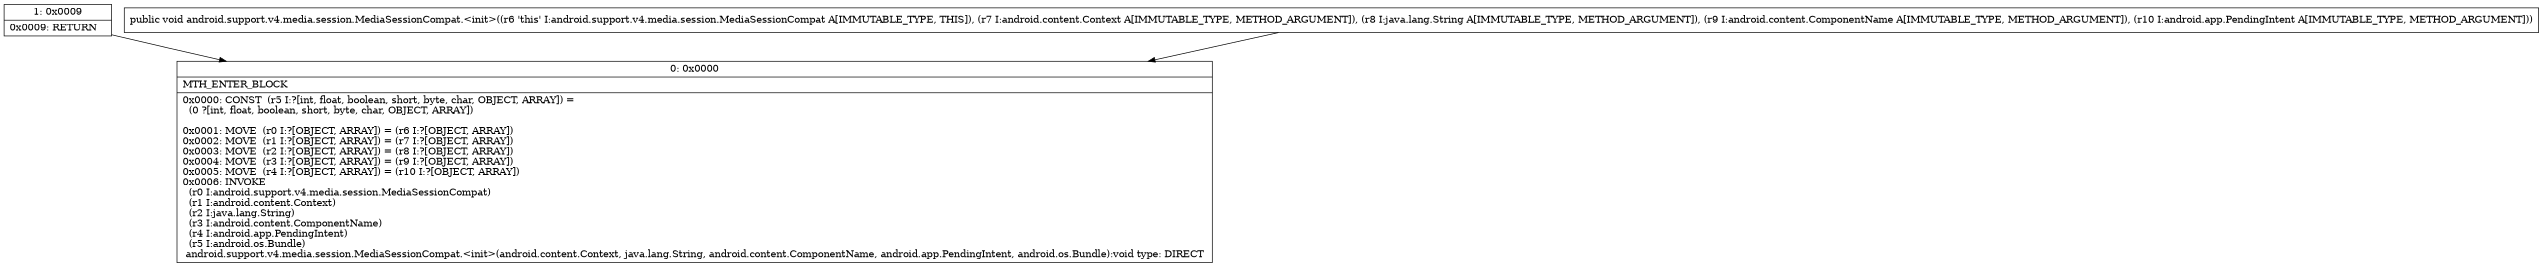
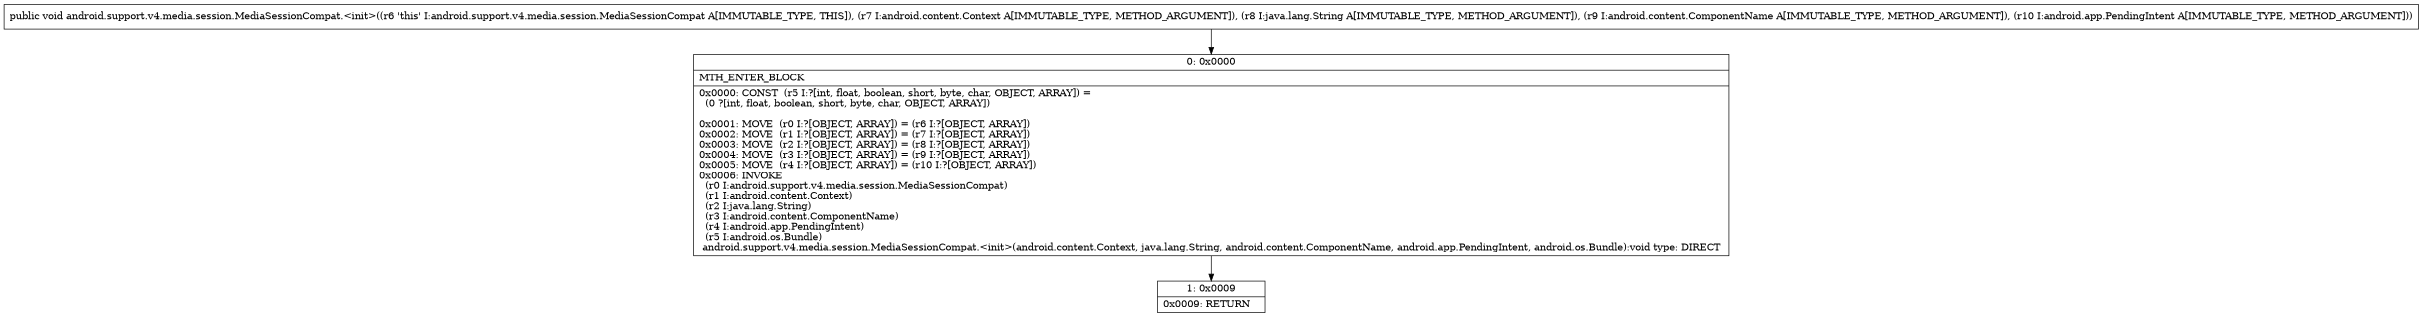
(166, 47) -> (1211, 265)
